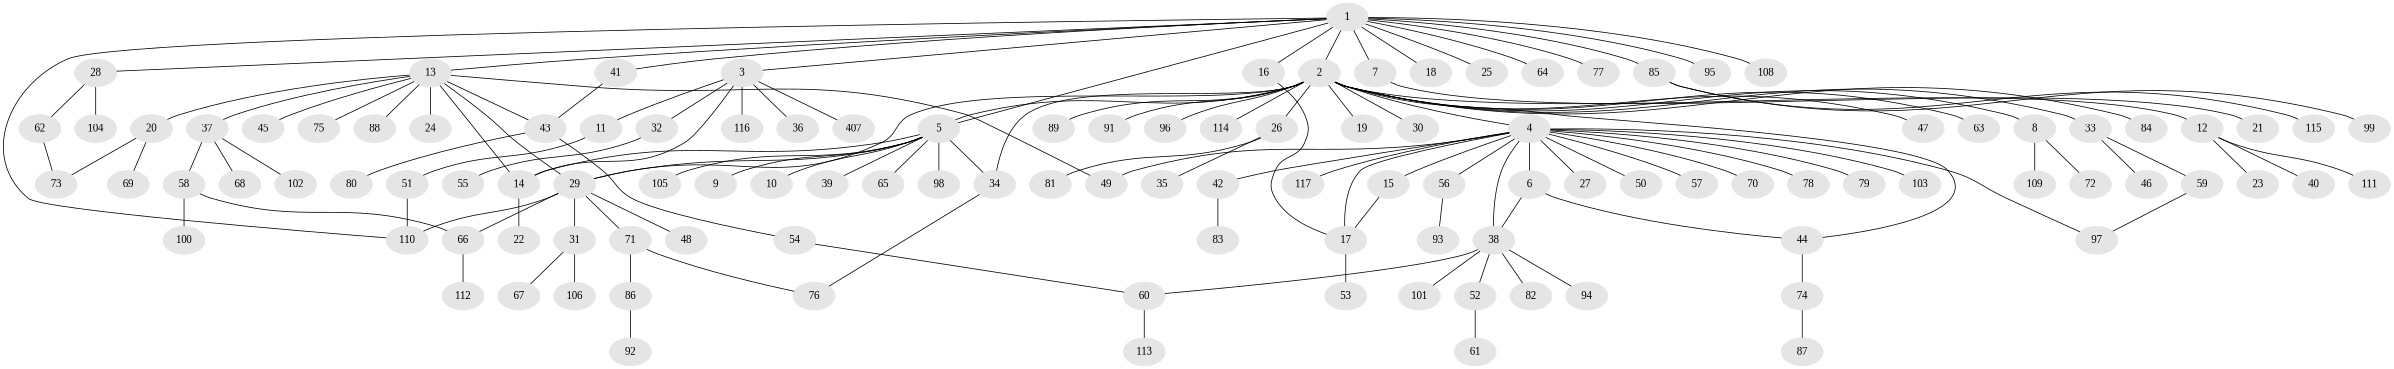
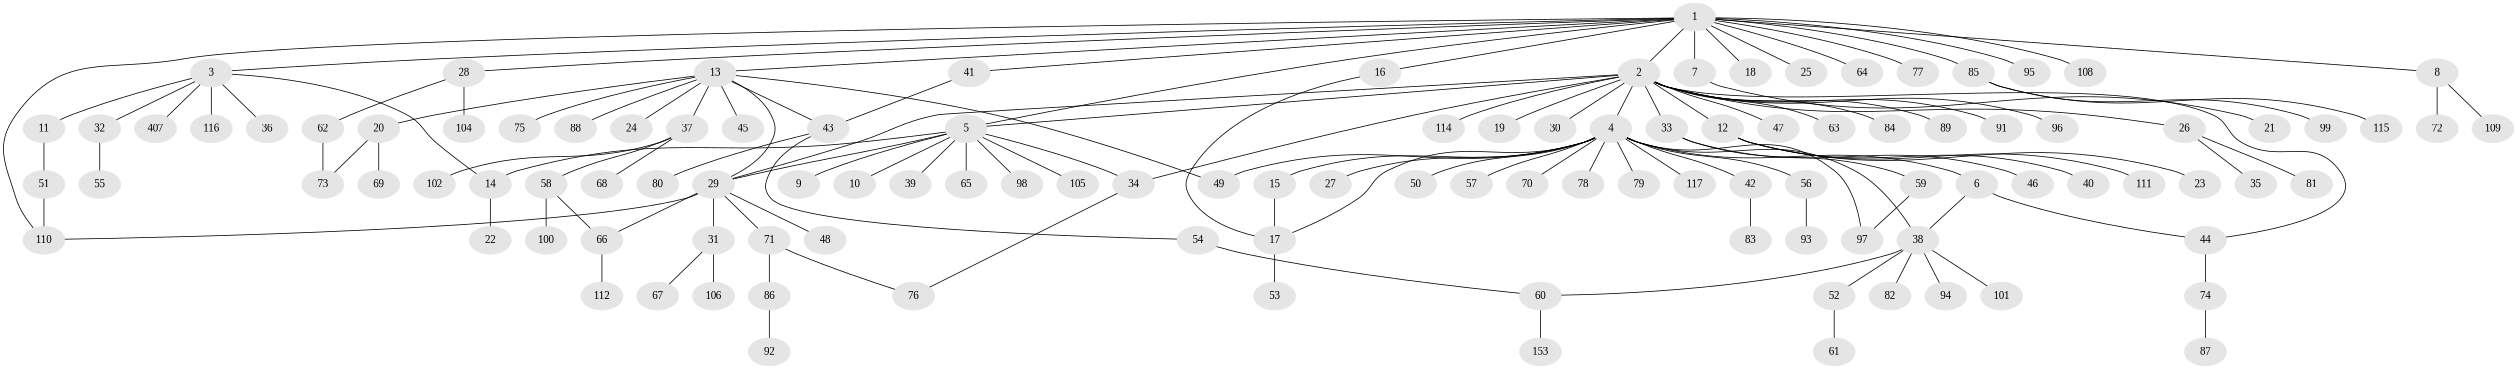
(1677, 101) -> (2066, 45)
(475, 129) -> none
(1920, 184) -> none
(1144, 352) -> (1540, 352)
